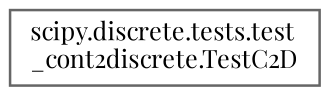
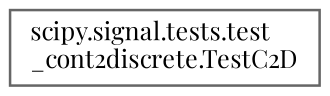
(165, 48) -> (165, 48)
